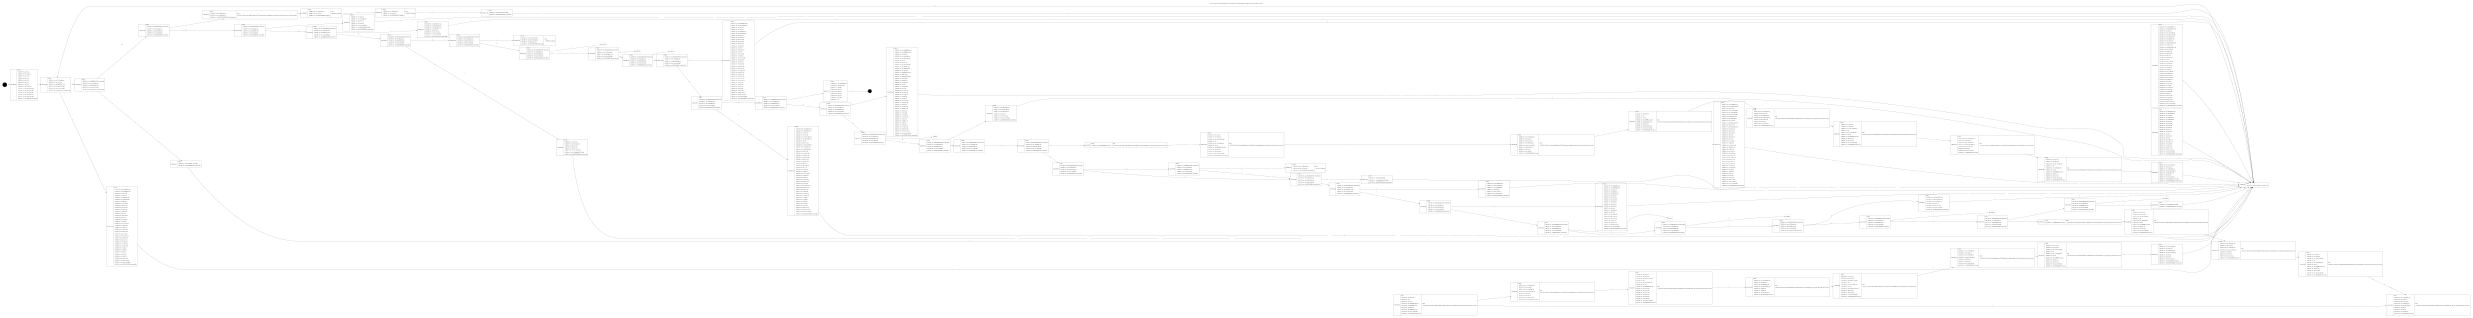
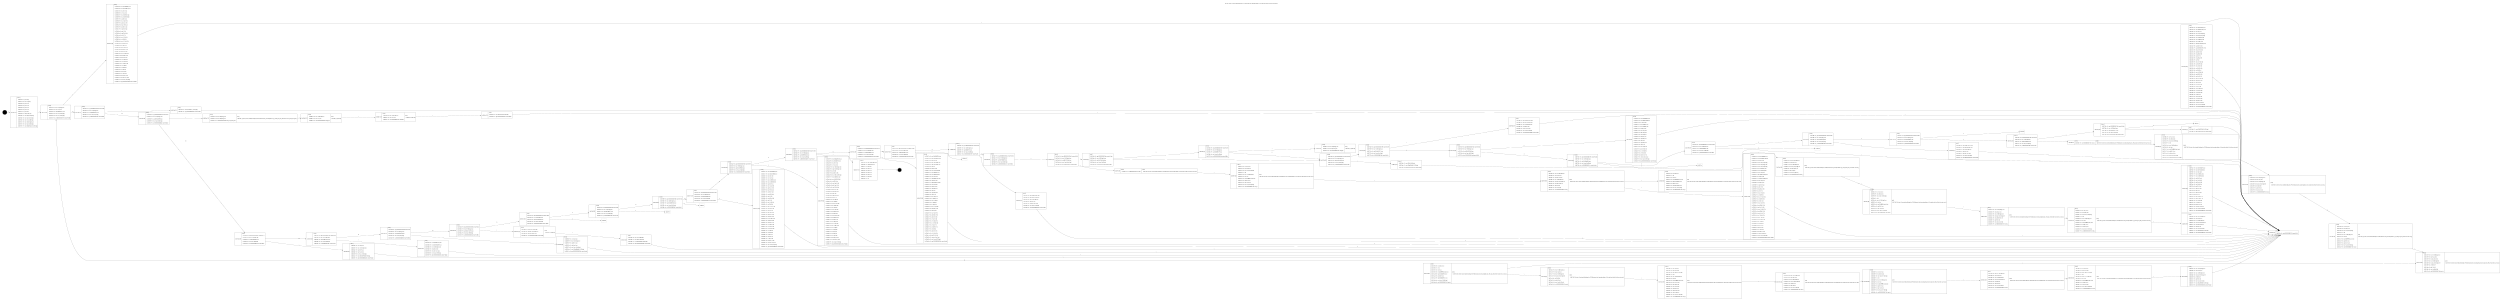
none -> (636, 240)
